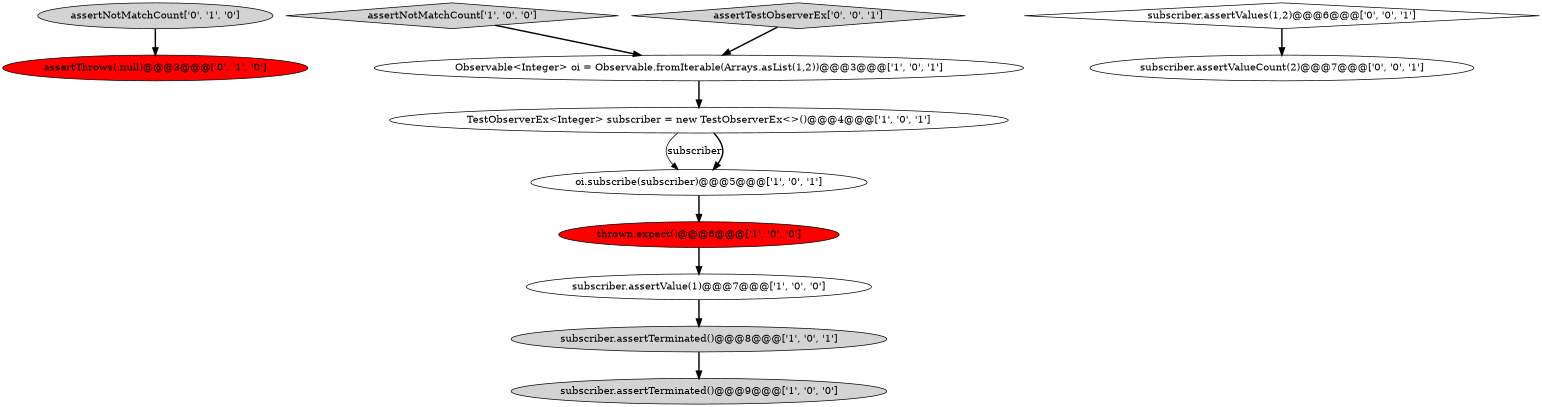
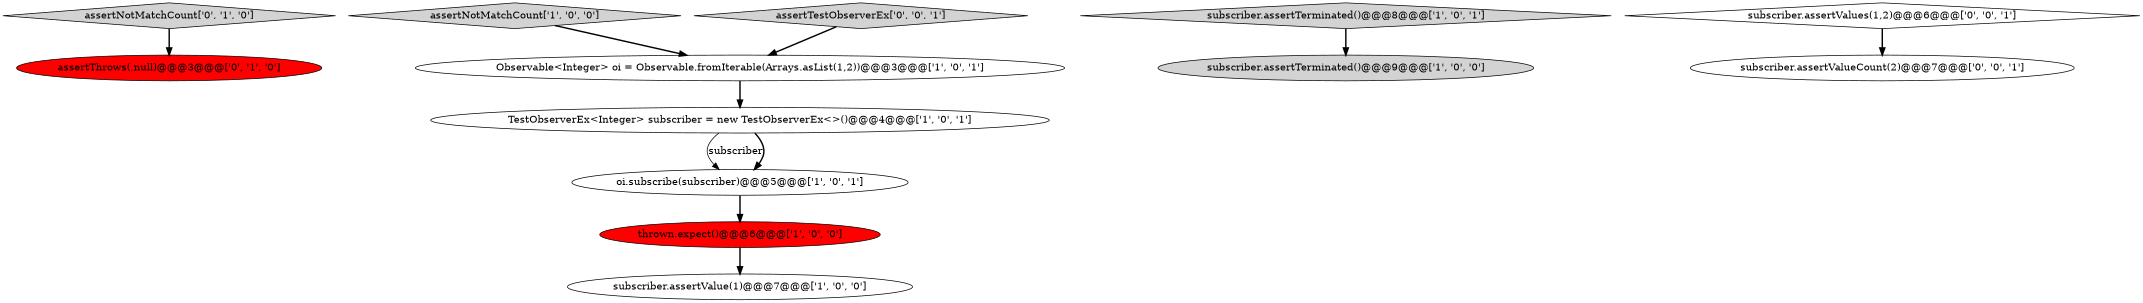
(155, 16) -> (169, 16)
(699, 309) -> none
(699, 339) -> (1346, 16)
